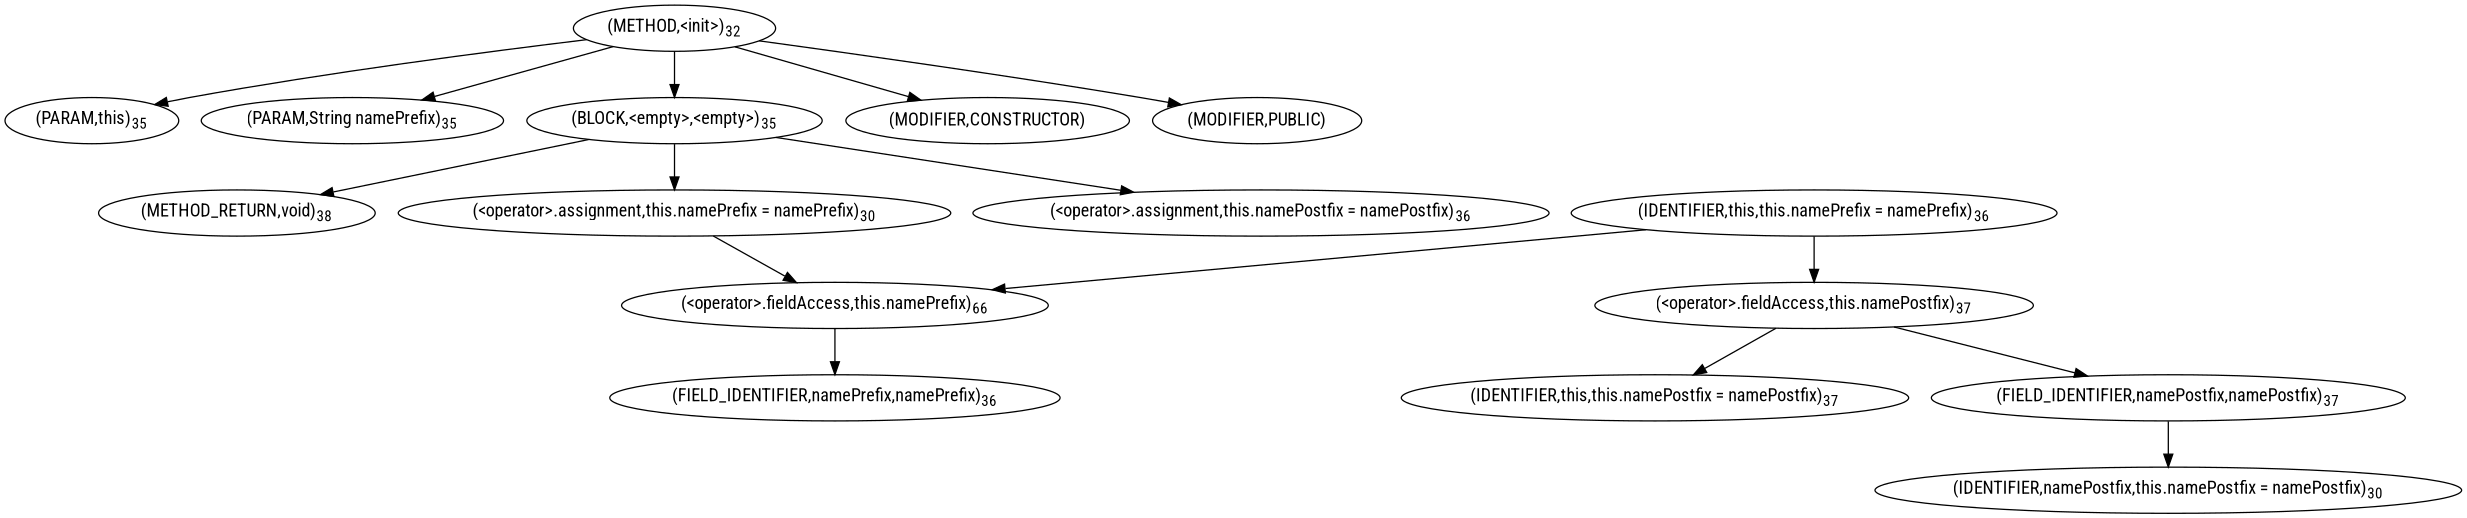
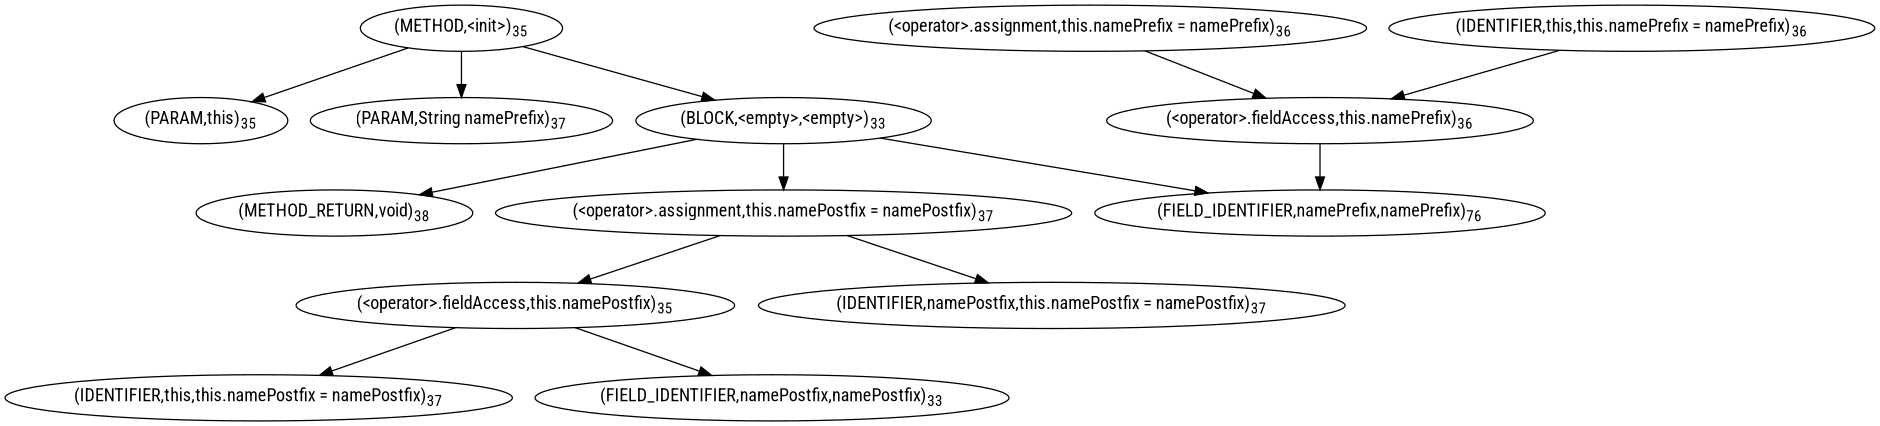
(734, 26) -> (520, 26)
(450, 119) -> (559, 119)
(769, 119) -> (879, 119)
(988, 121) -> none
(1257, 121) -> none
(675, 161) -> (1038, 165)
(868, 211) -> (1284, 26)
(1464, 211) -> (986, 211)
(1814, 253) -> (655, 257)
(981, 304) -> (1466, 119)
(1964, 304) -> (666, 304)
(990, 396) -> (1475, 211)
(2332, 396) -> (936, 396)
(2168, 438) -> (912, 257)
(2376, 488) -> (1259, 304)
